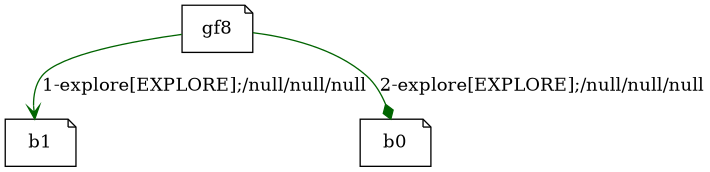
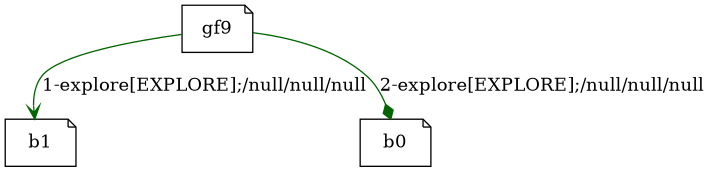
(217, 29) -> (217, 29)
